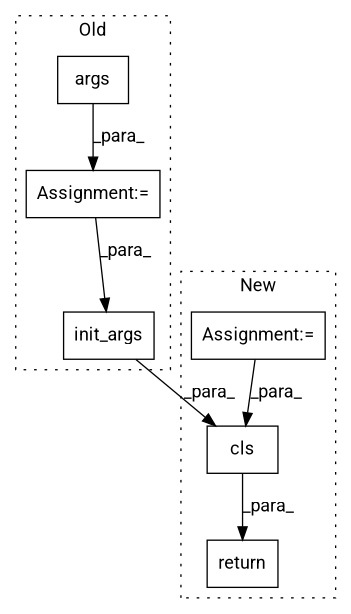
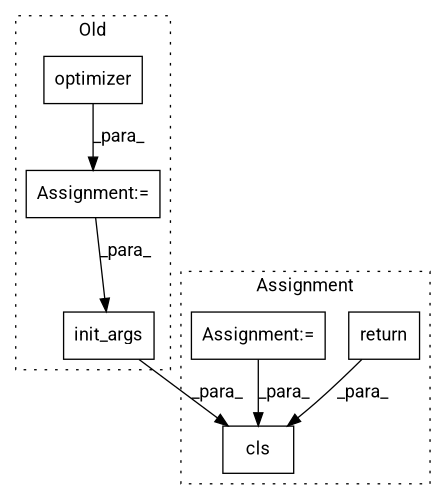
(93, 80) -> (93, 80)
(258, 286) -> (305, 286)
(243, 500) -> (331, 389)
